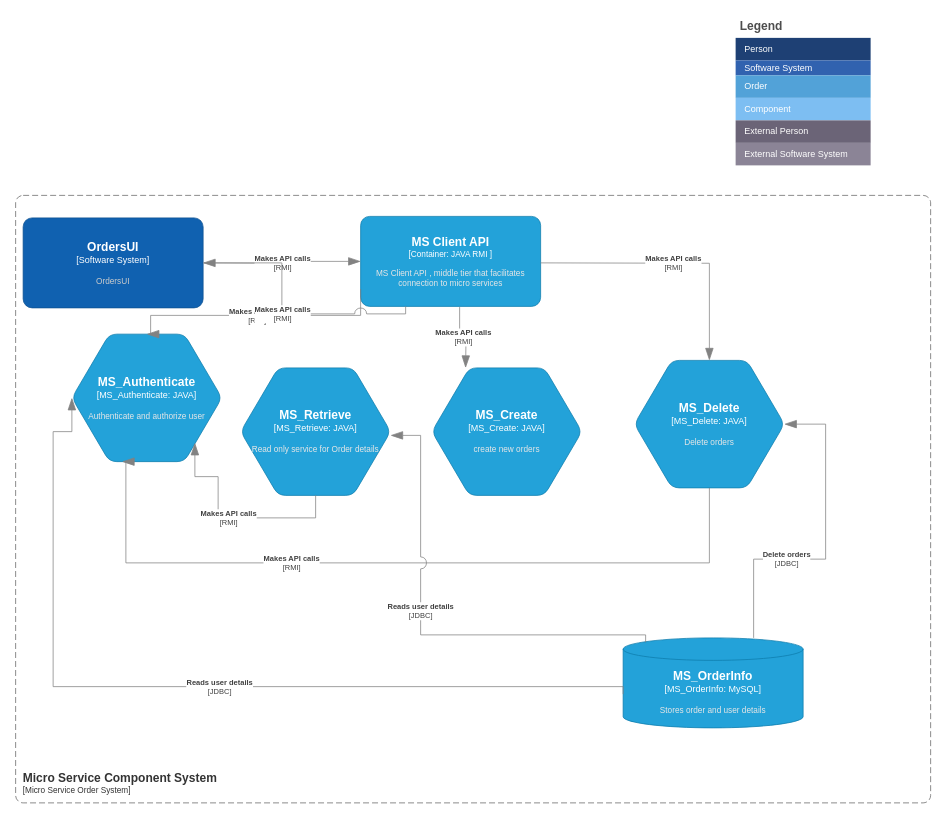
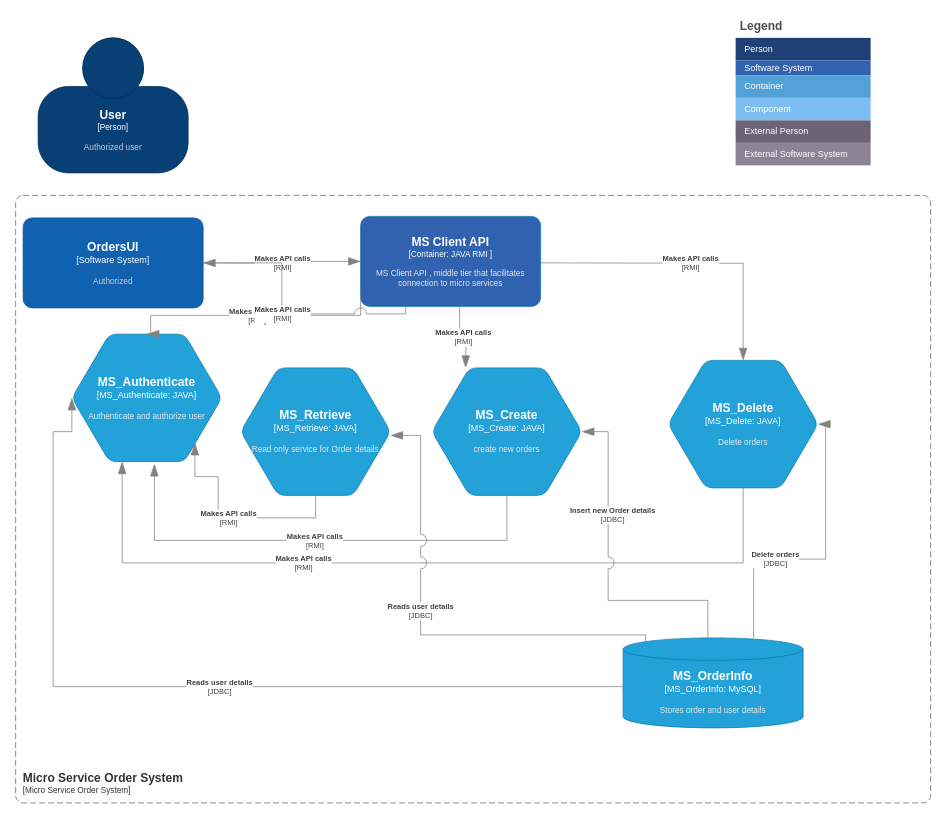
(757, 87) -> (766, 87)
none -> (113, 105)
(450, 261) -> (450, 261)
(113, 263) -> (113, 263)
(709, 424) -> (743, 424)
none -> (608, 515)
none -> (314, 540)
(87, 785) -> (82, 785)
